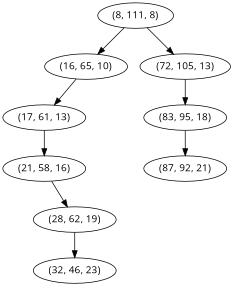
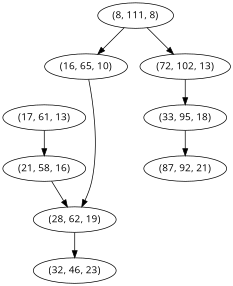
(185, 67) -> (185, 67)
(68, 89) -> (95, 140)
(185, 118) -> (185, 118)
